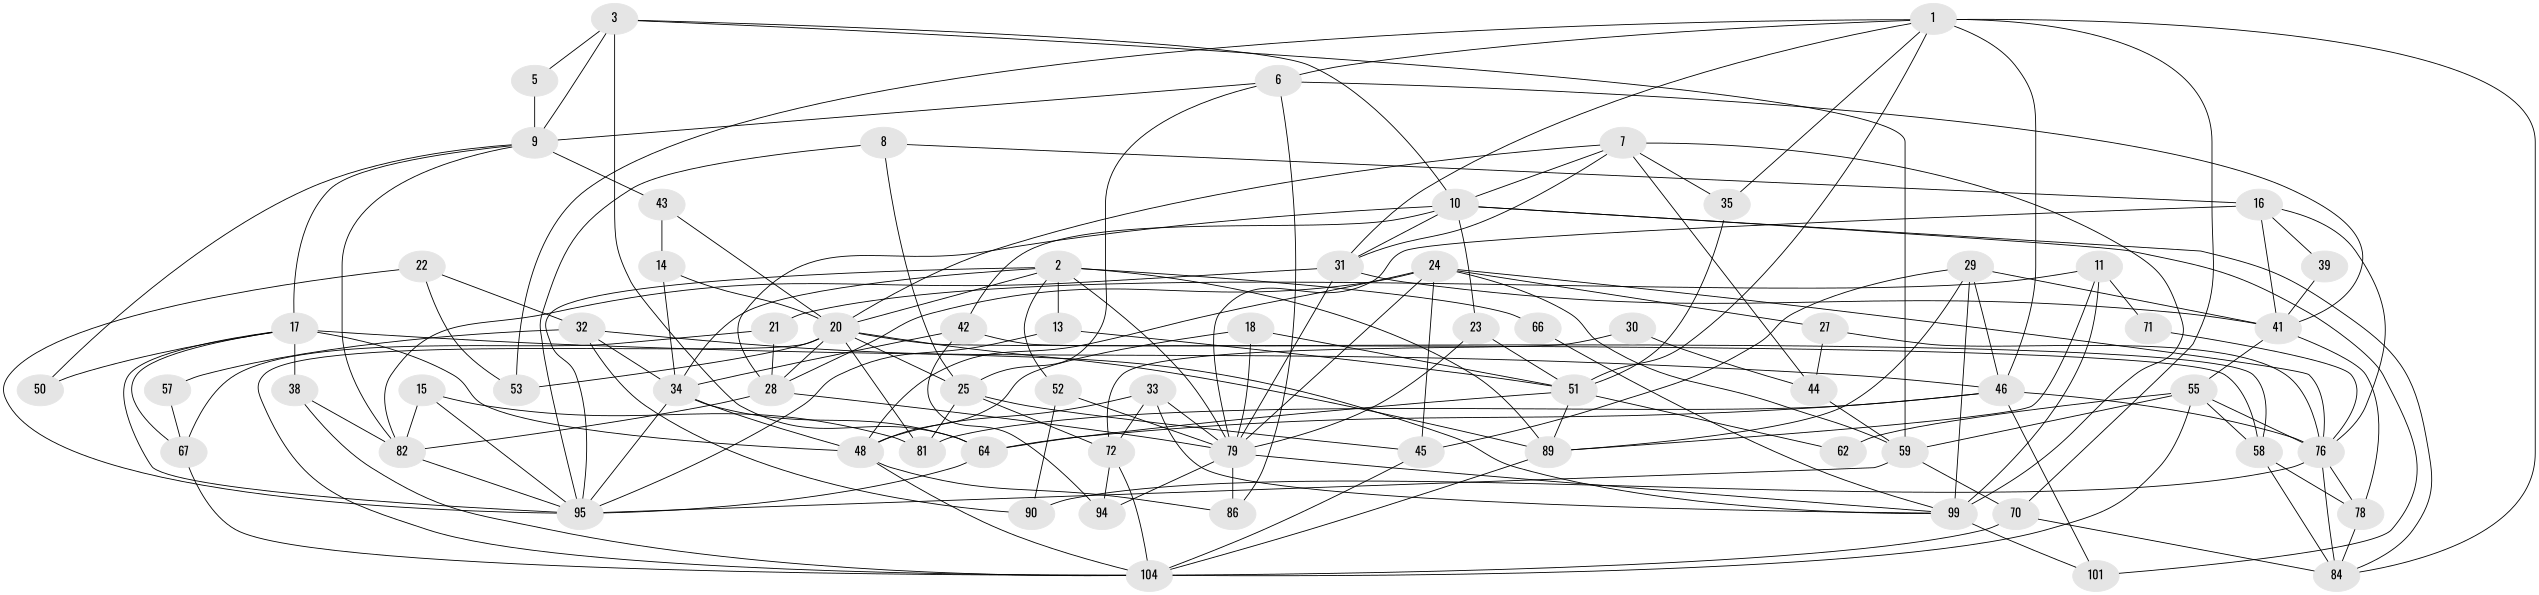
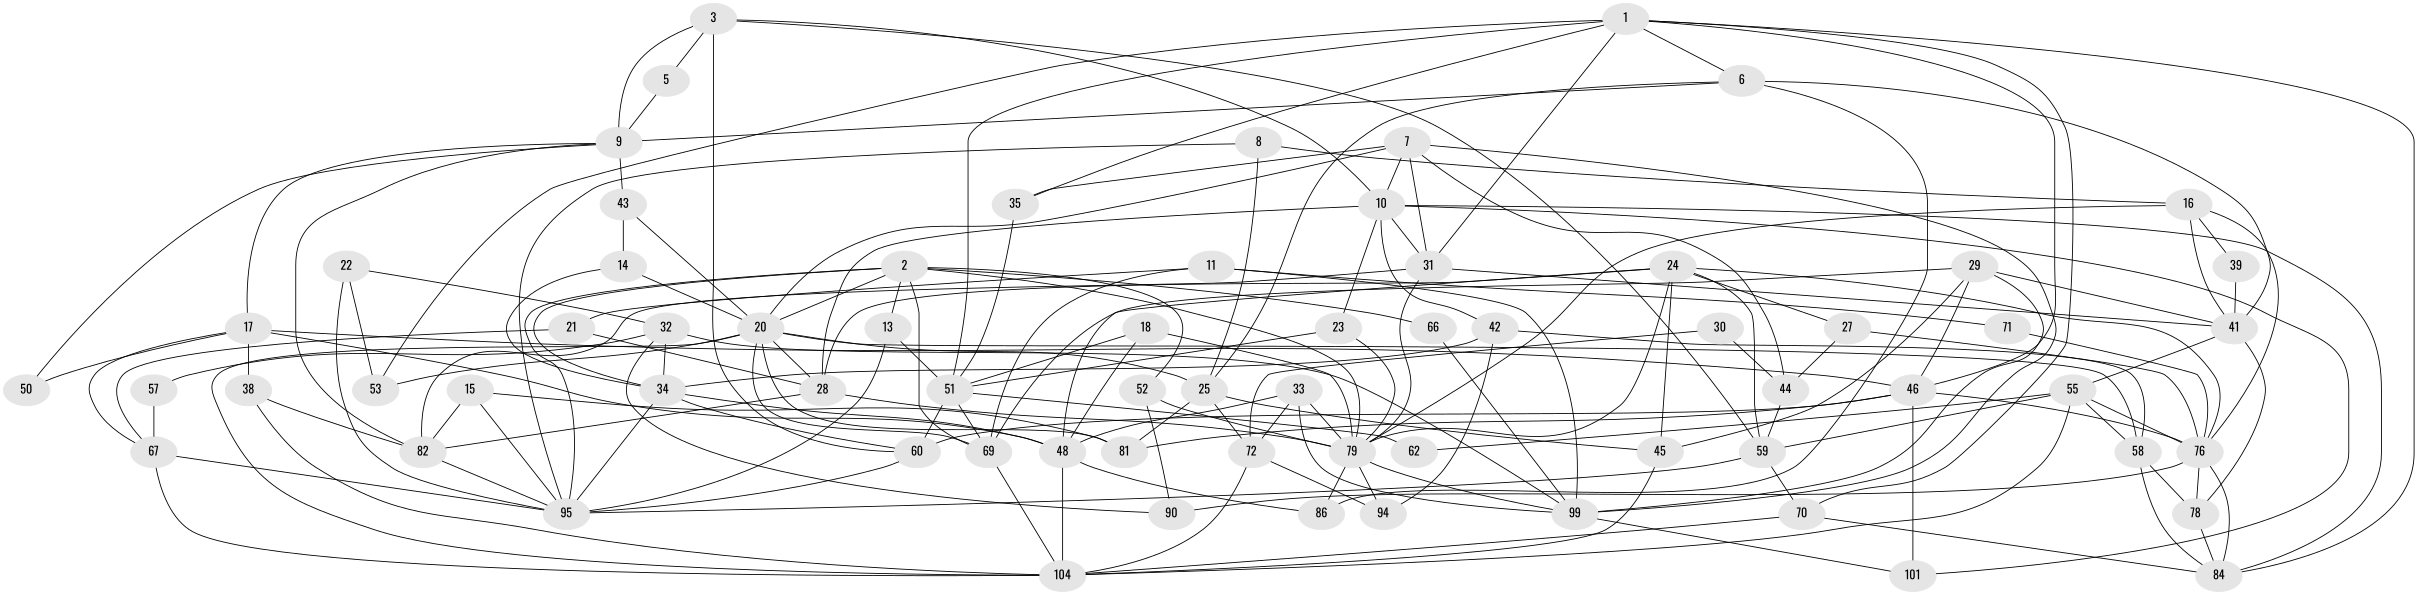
(984, 452) -> (917, 452)
(1548, 452) -> (989, 452)
(150, 464) -> (360, 483)
